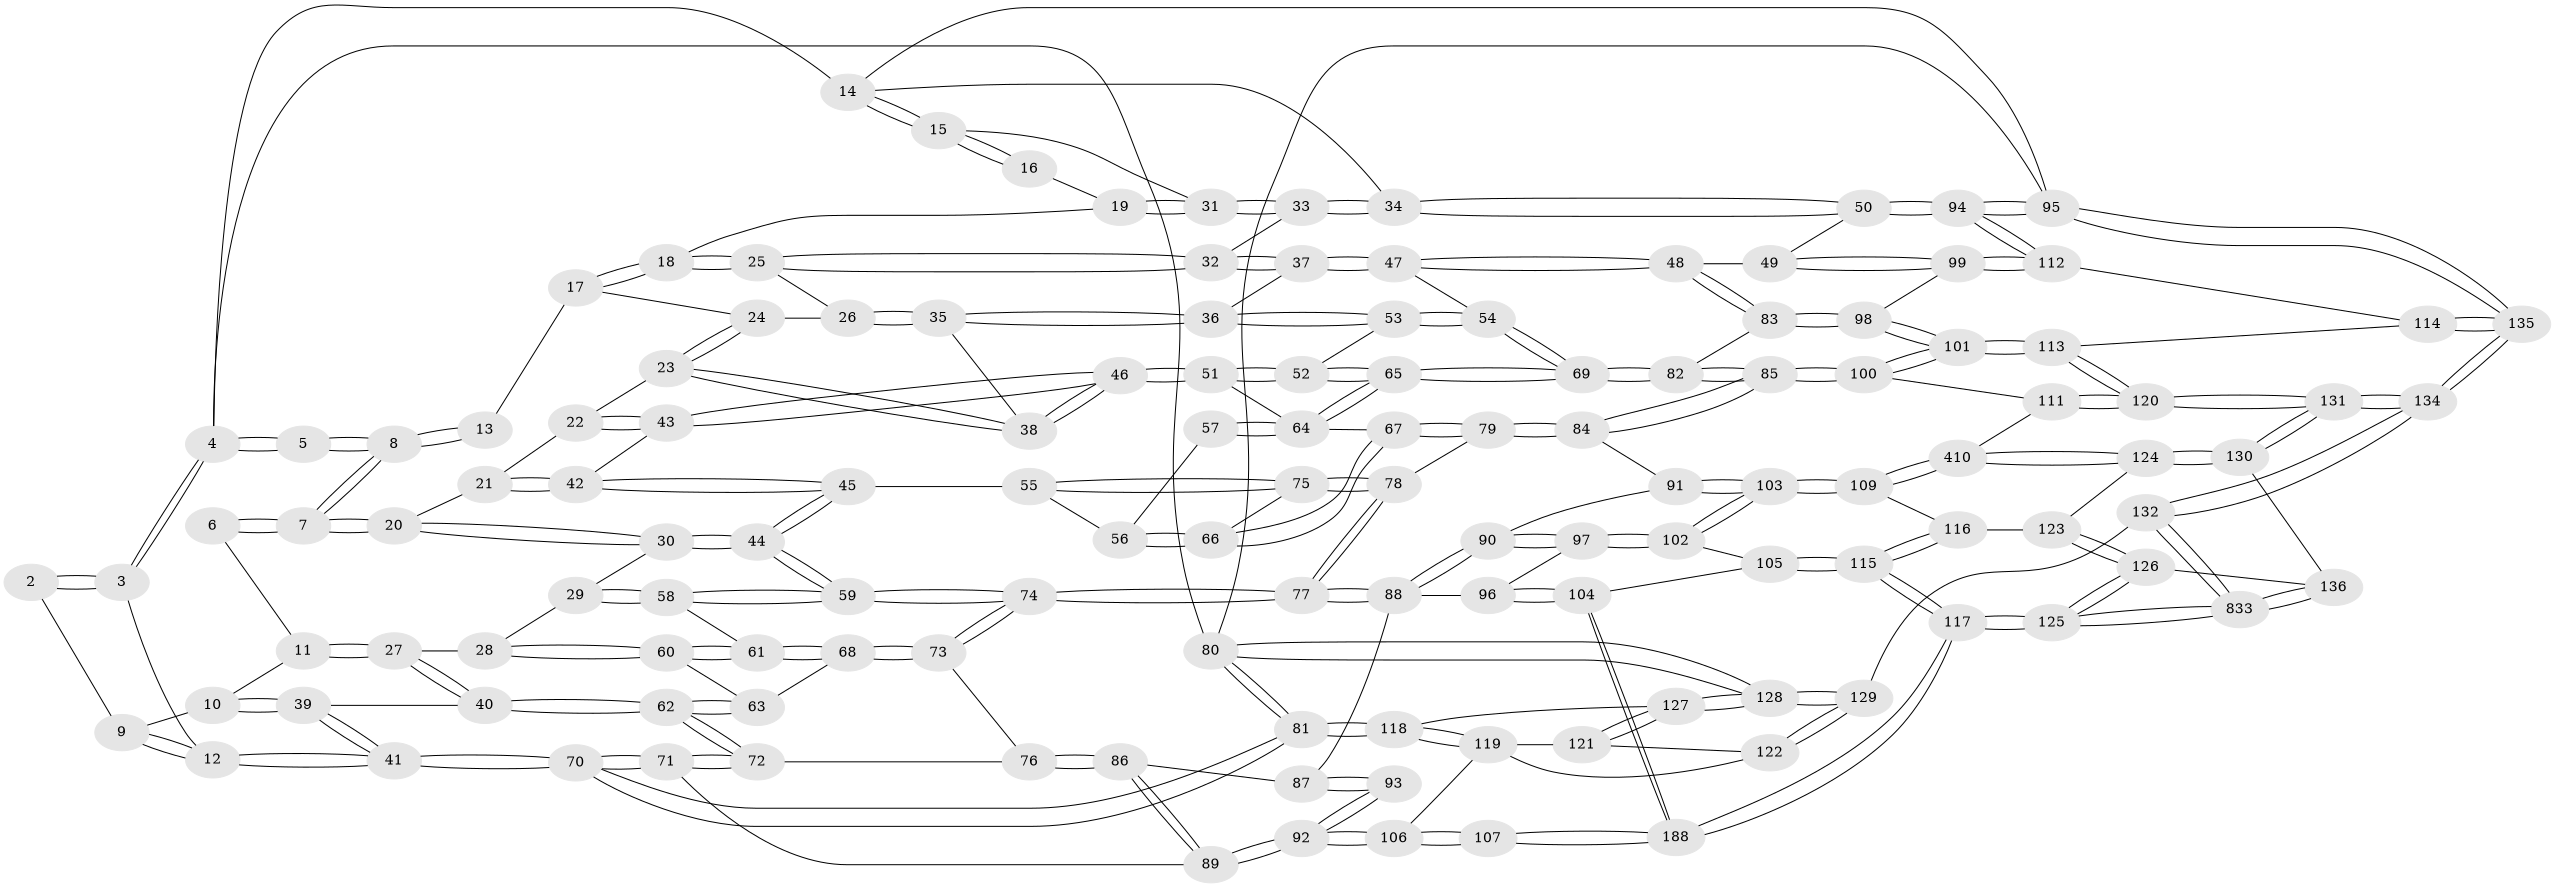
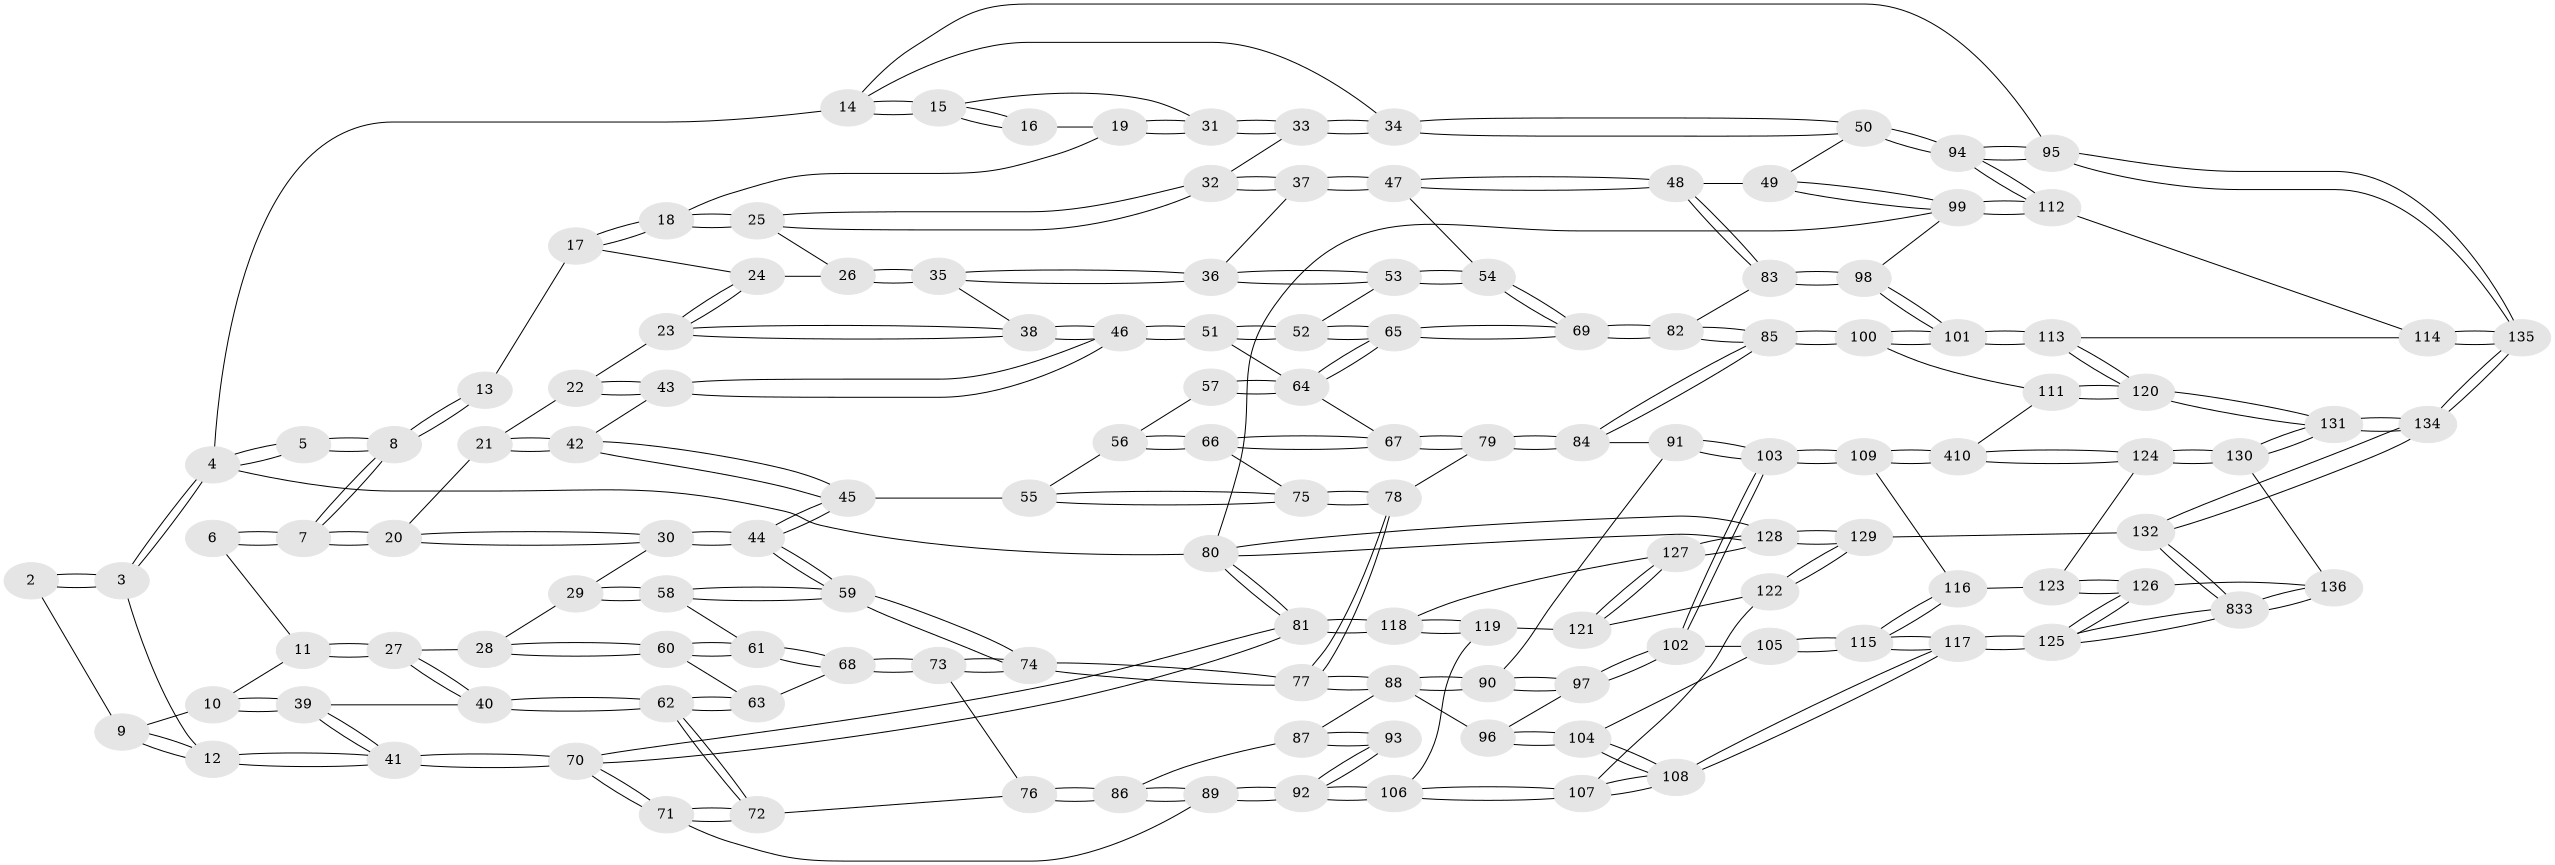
(1421, 46) -> (1470, 226)
(1626, 777) -> (1683, 699)
(1676, 837) -> (1676, 777)
